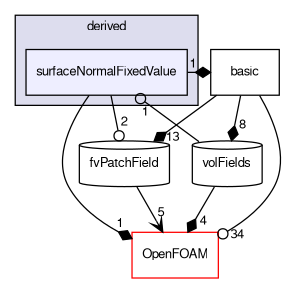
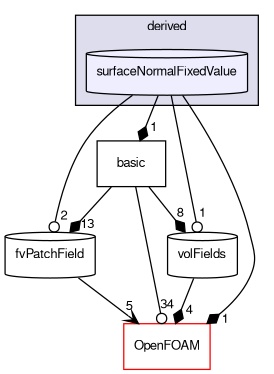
(107, 72) -> (167, 72)
(169, 120) -> (184, 159)
